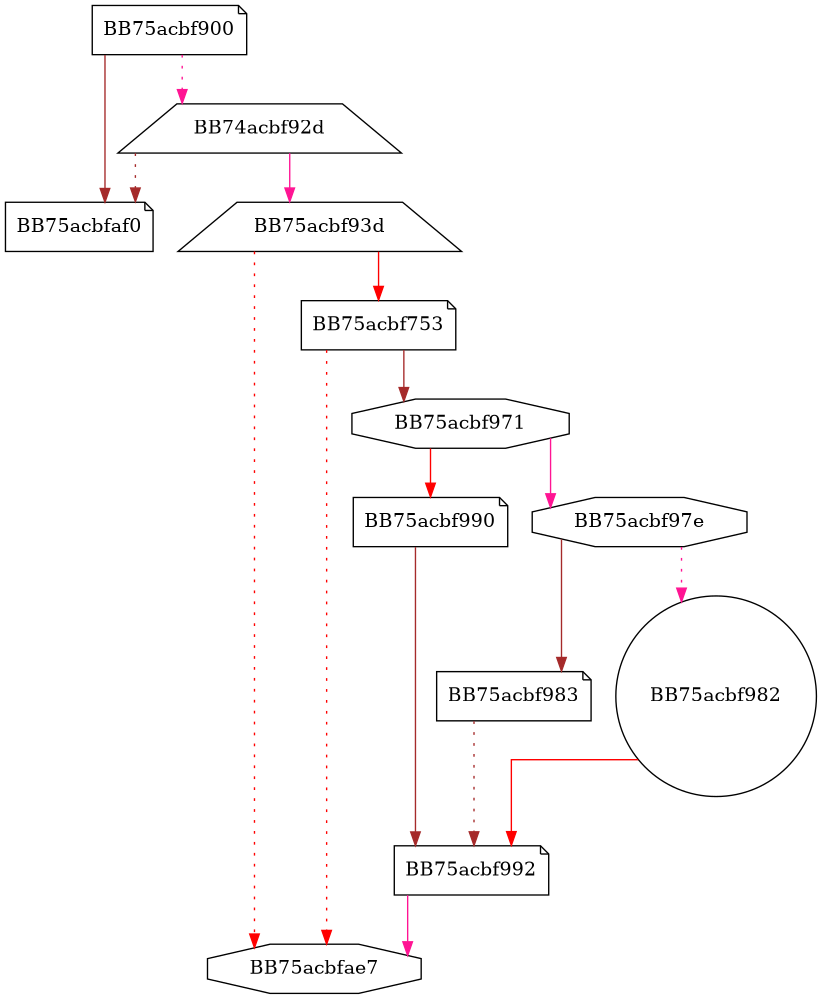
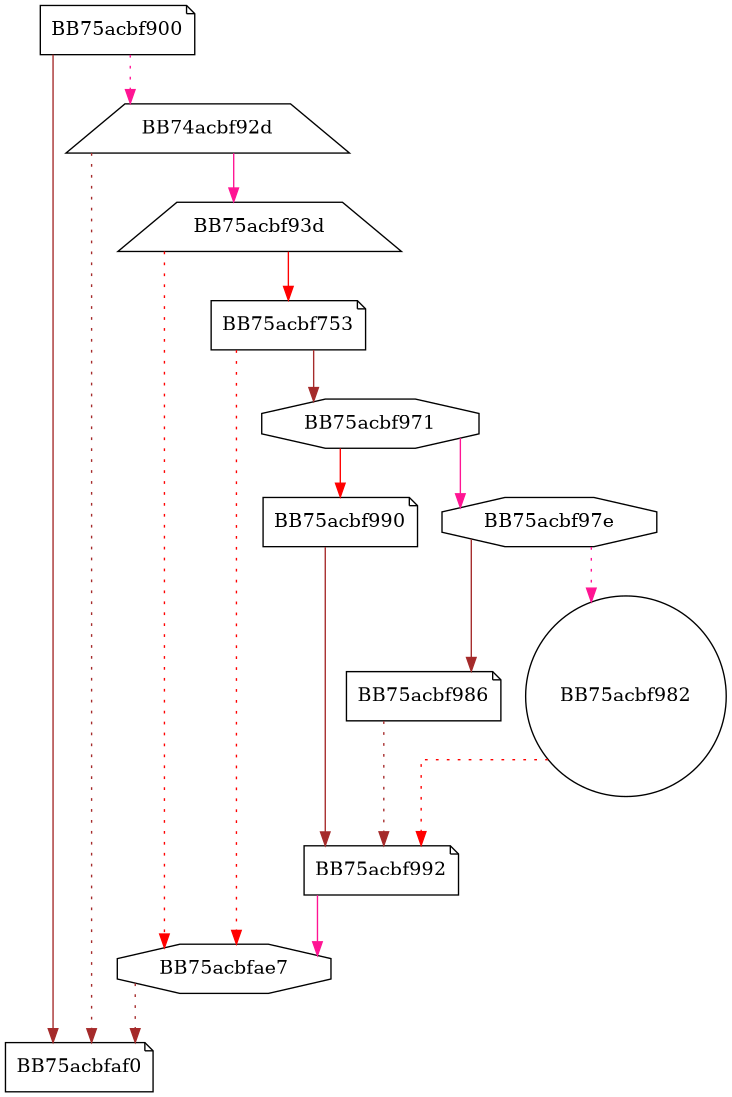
(514, 696) -> (424, 696)
(539, 760) -> (449, 760)
none -> (135, 1006)
